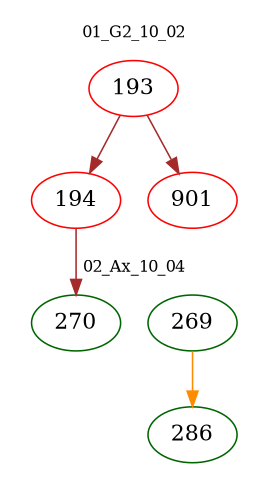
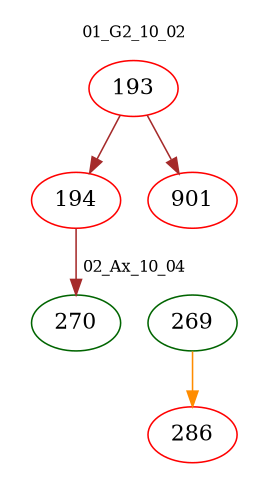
(193, 435) -> (193, 435)
